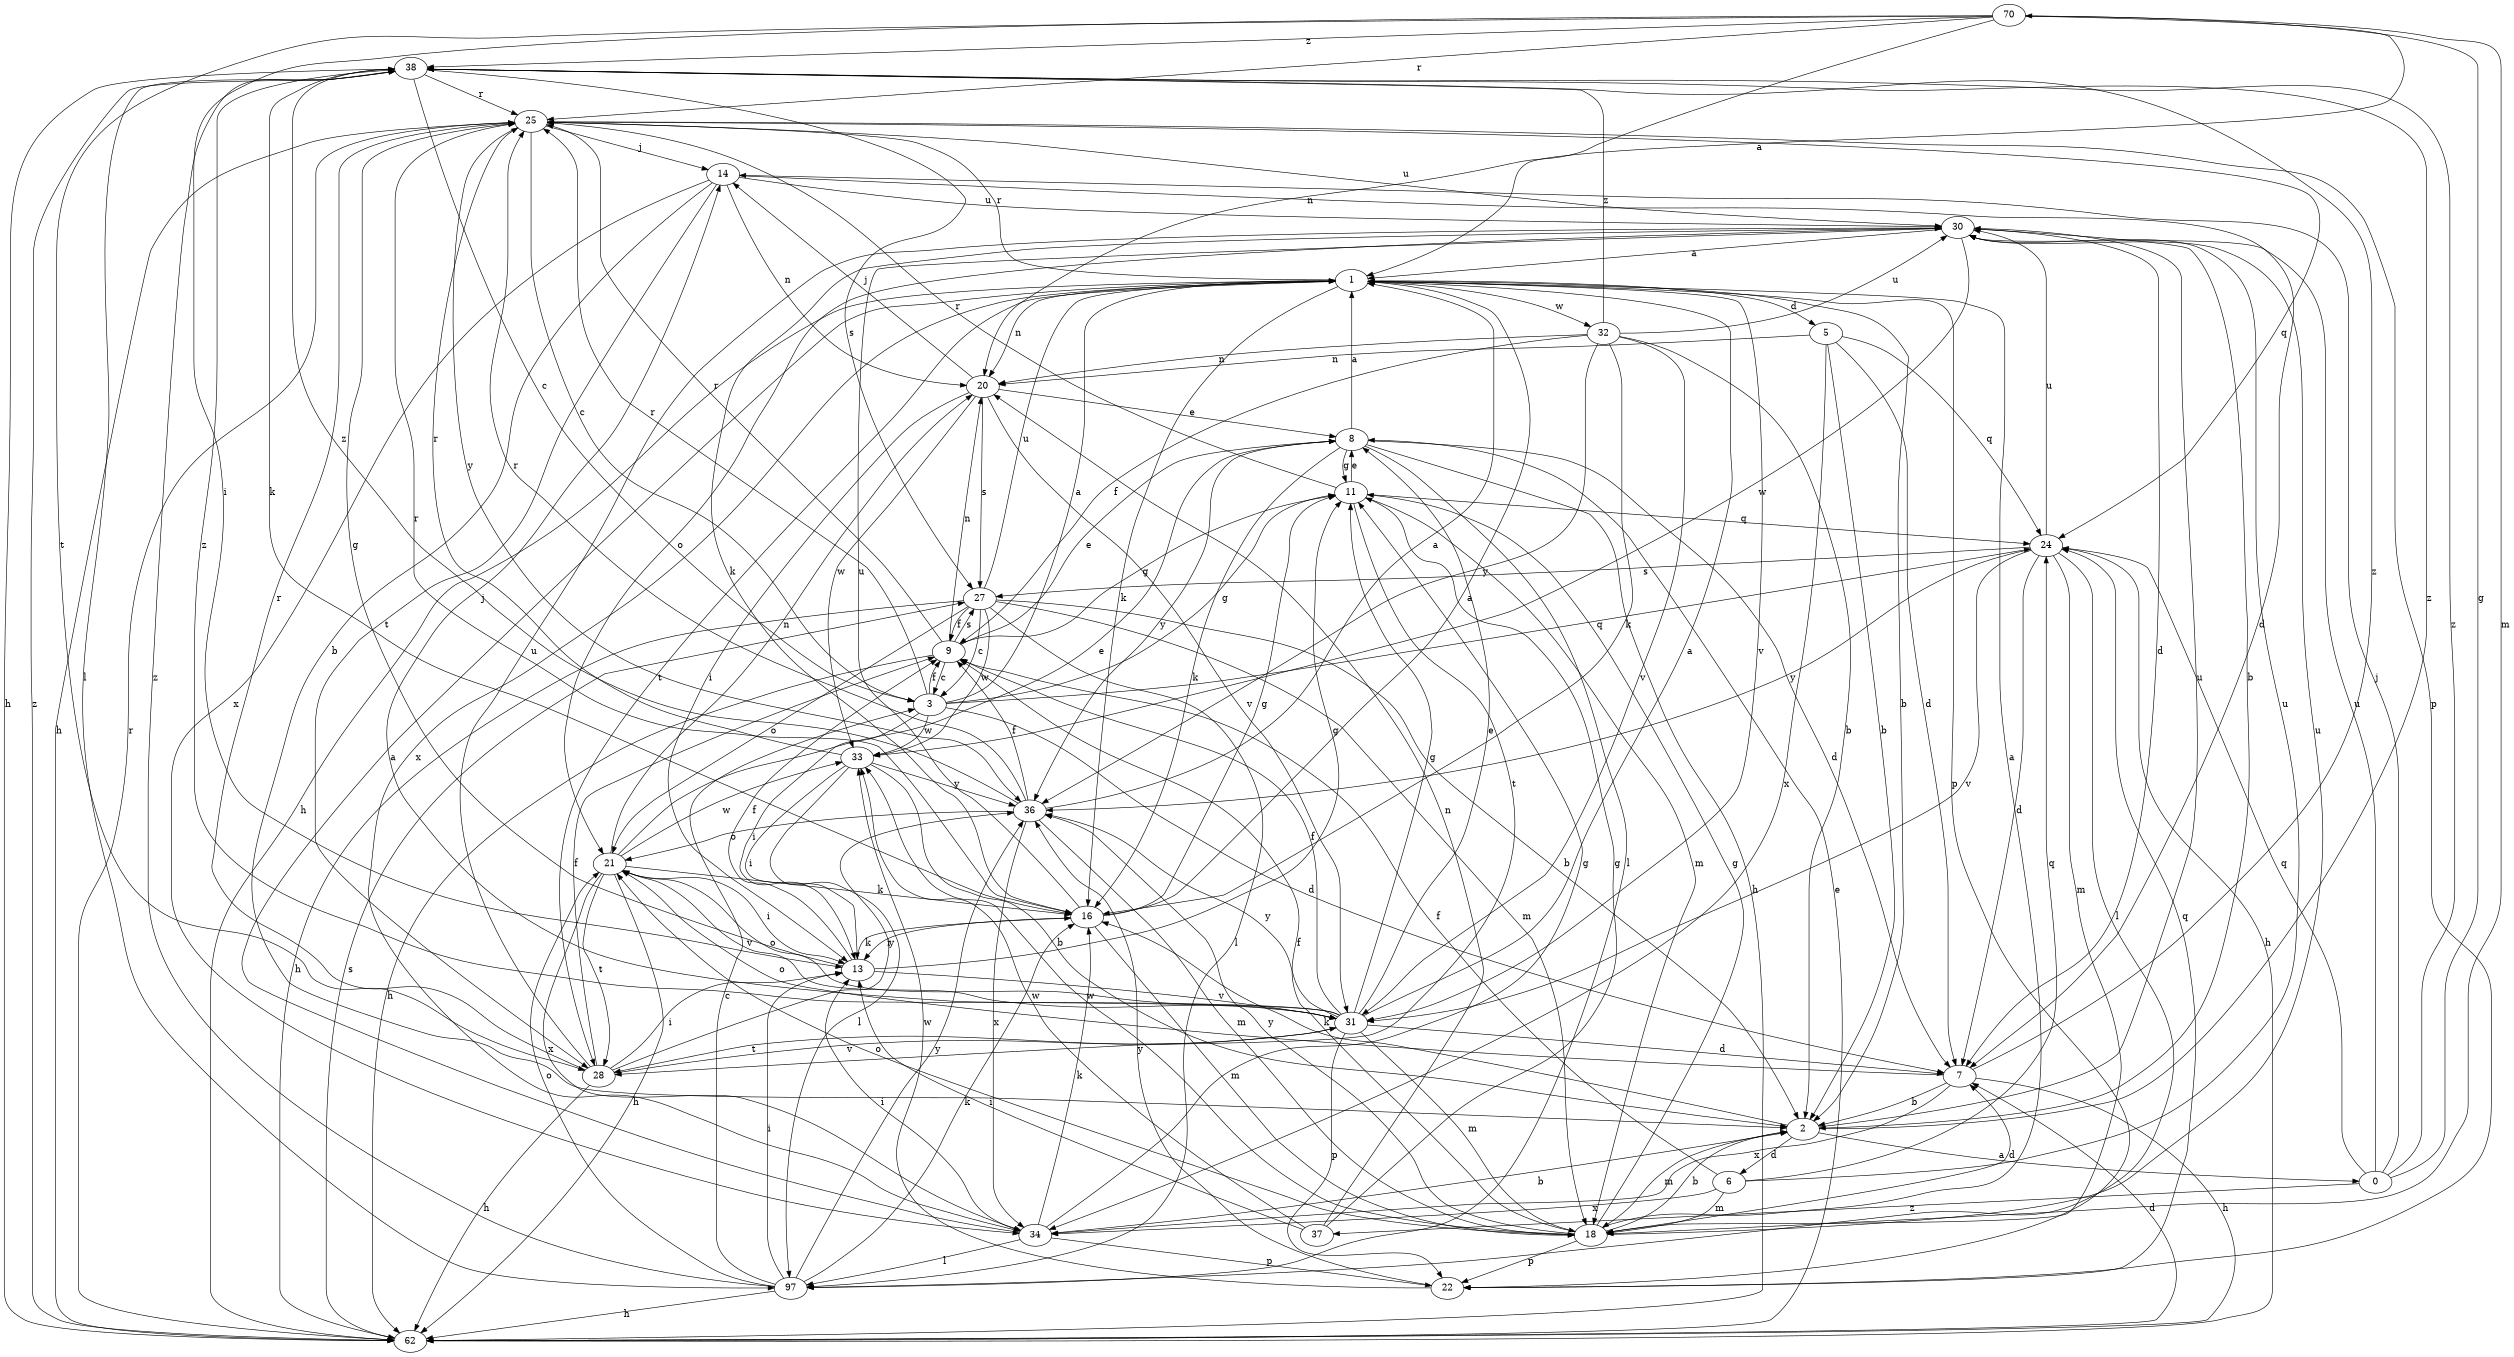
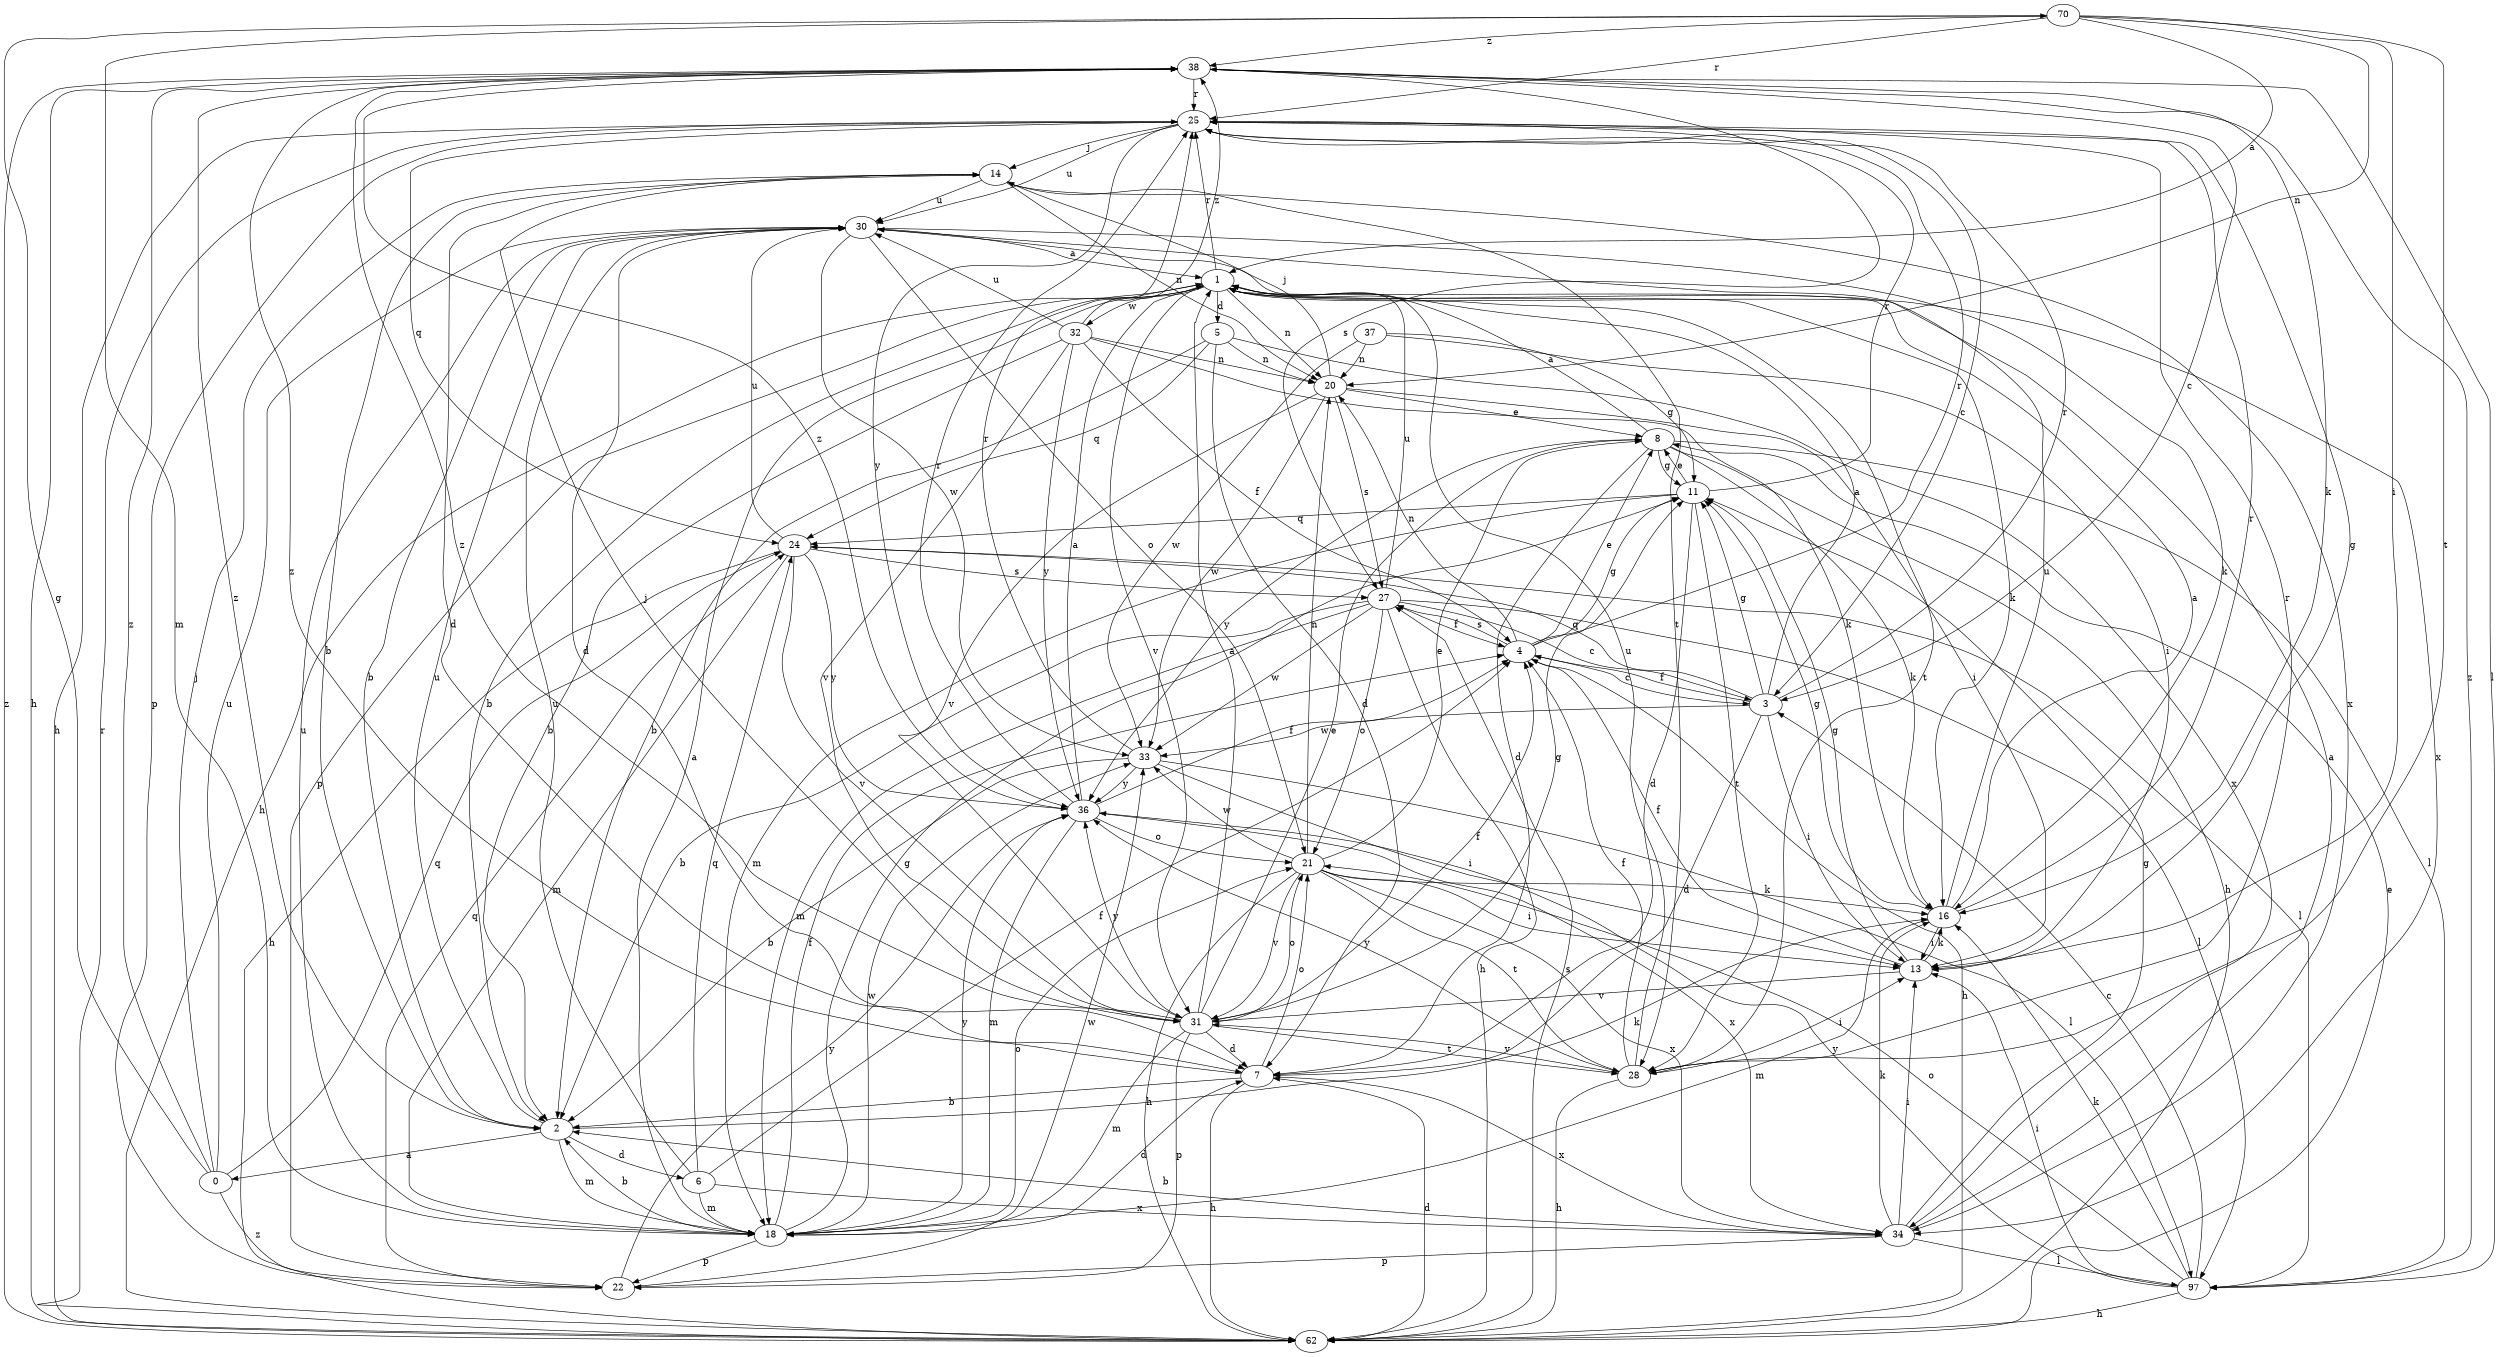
(949, 652) -> (1519, 652)
(2017, 795) -> (1652, 894)
(1875, 1207) -> (390, 1280)
